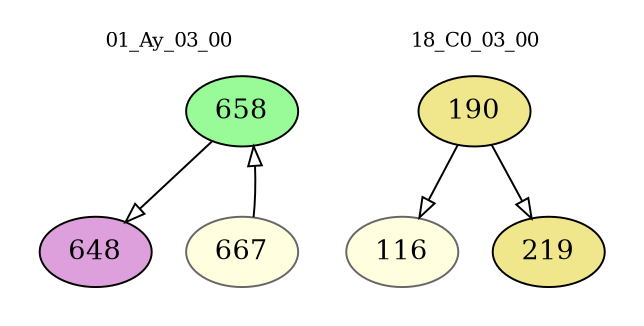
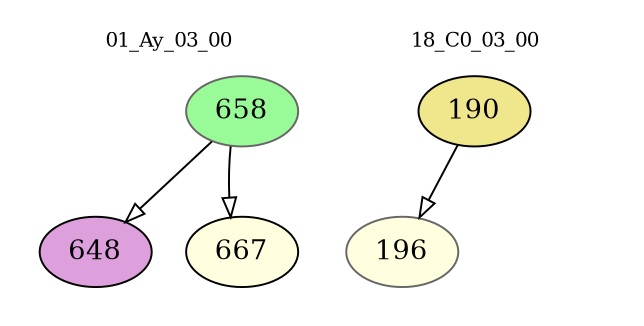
(242, 111) -> (242, 111)
(255, 192) -> (229, 172)
(242, 252) -> (242, 252)
(402, 252) -> (402, 252)
(549, 252) -> none
